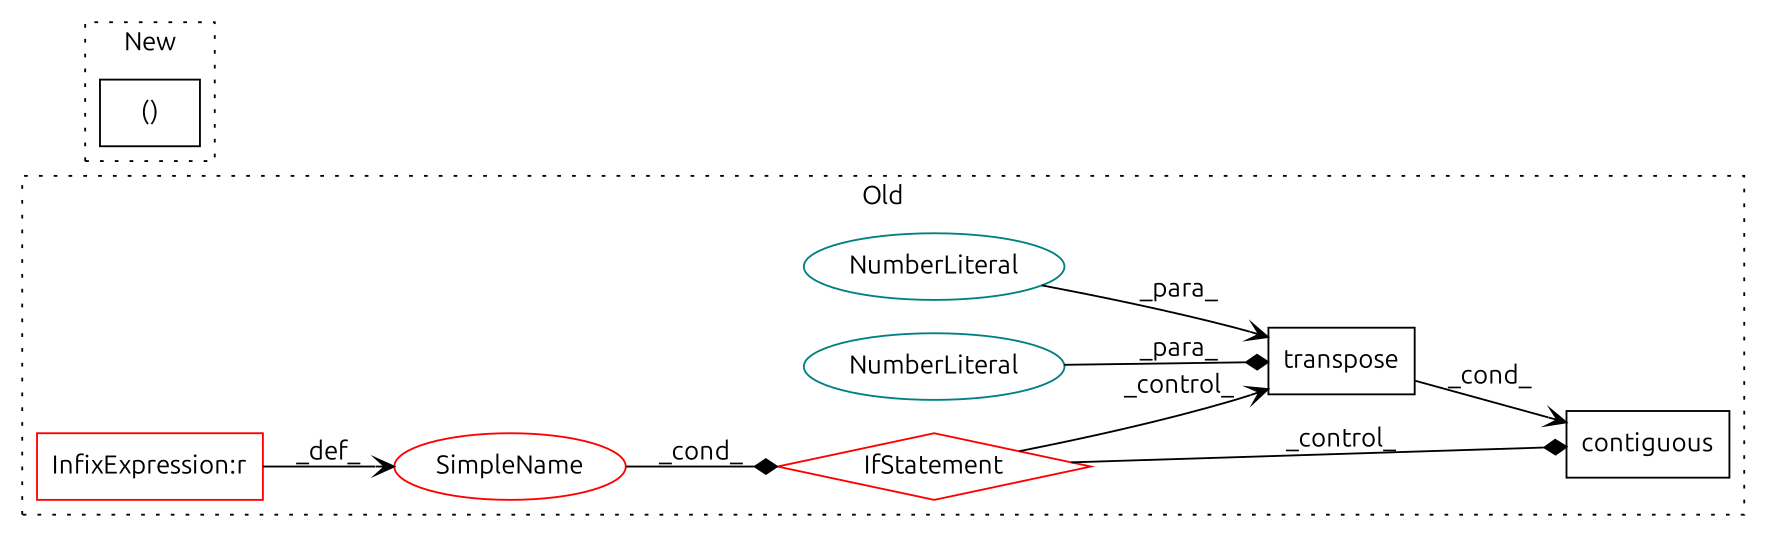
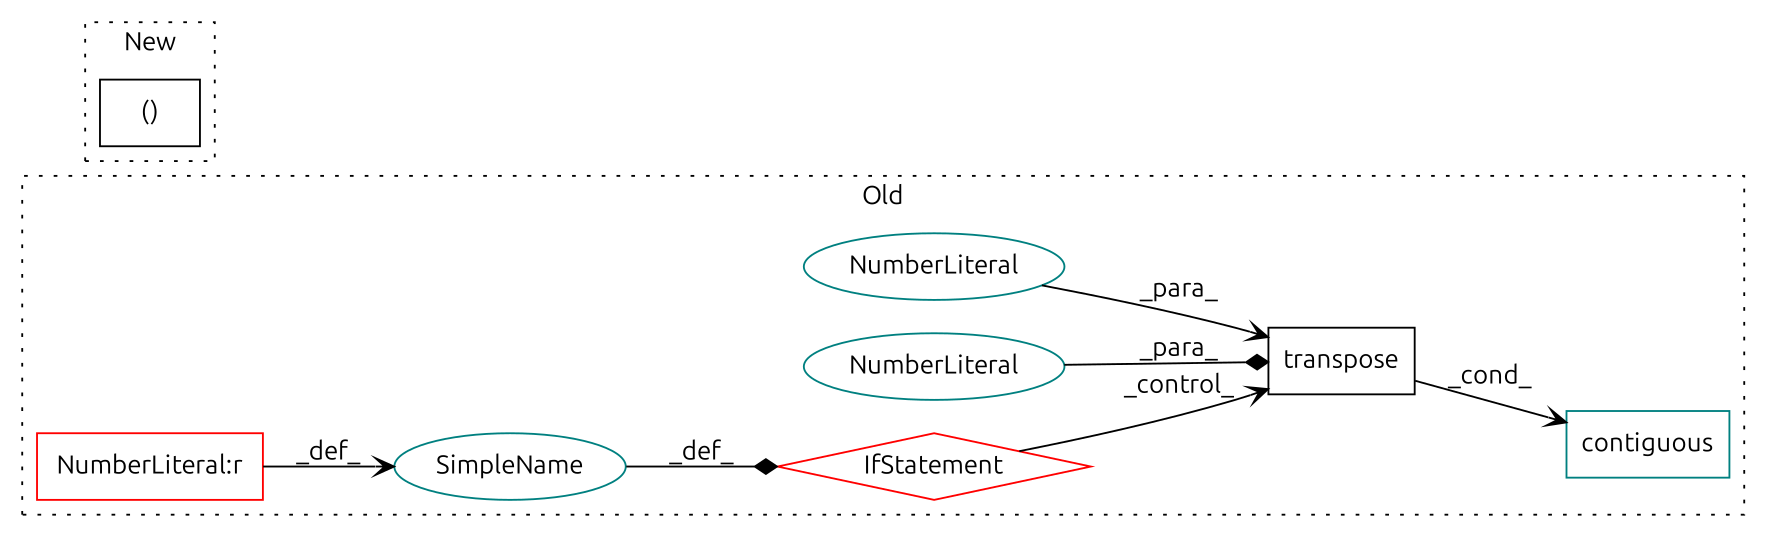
(1648, 444) -> (1648, 444)
(702, 453) -> (702, 453)
(1307, 455) -> none
(150, 467) -> (150, 467)
(510, 467) -> (510, 467)
